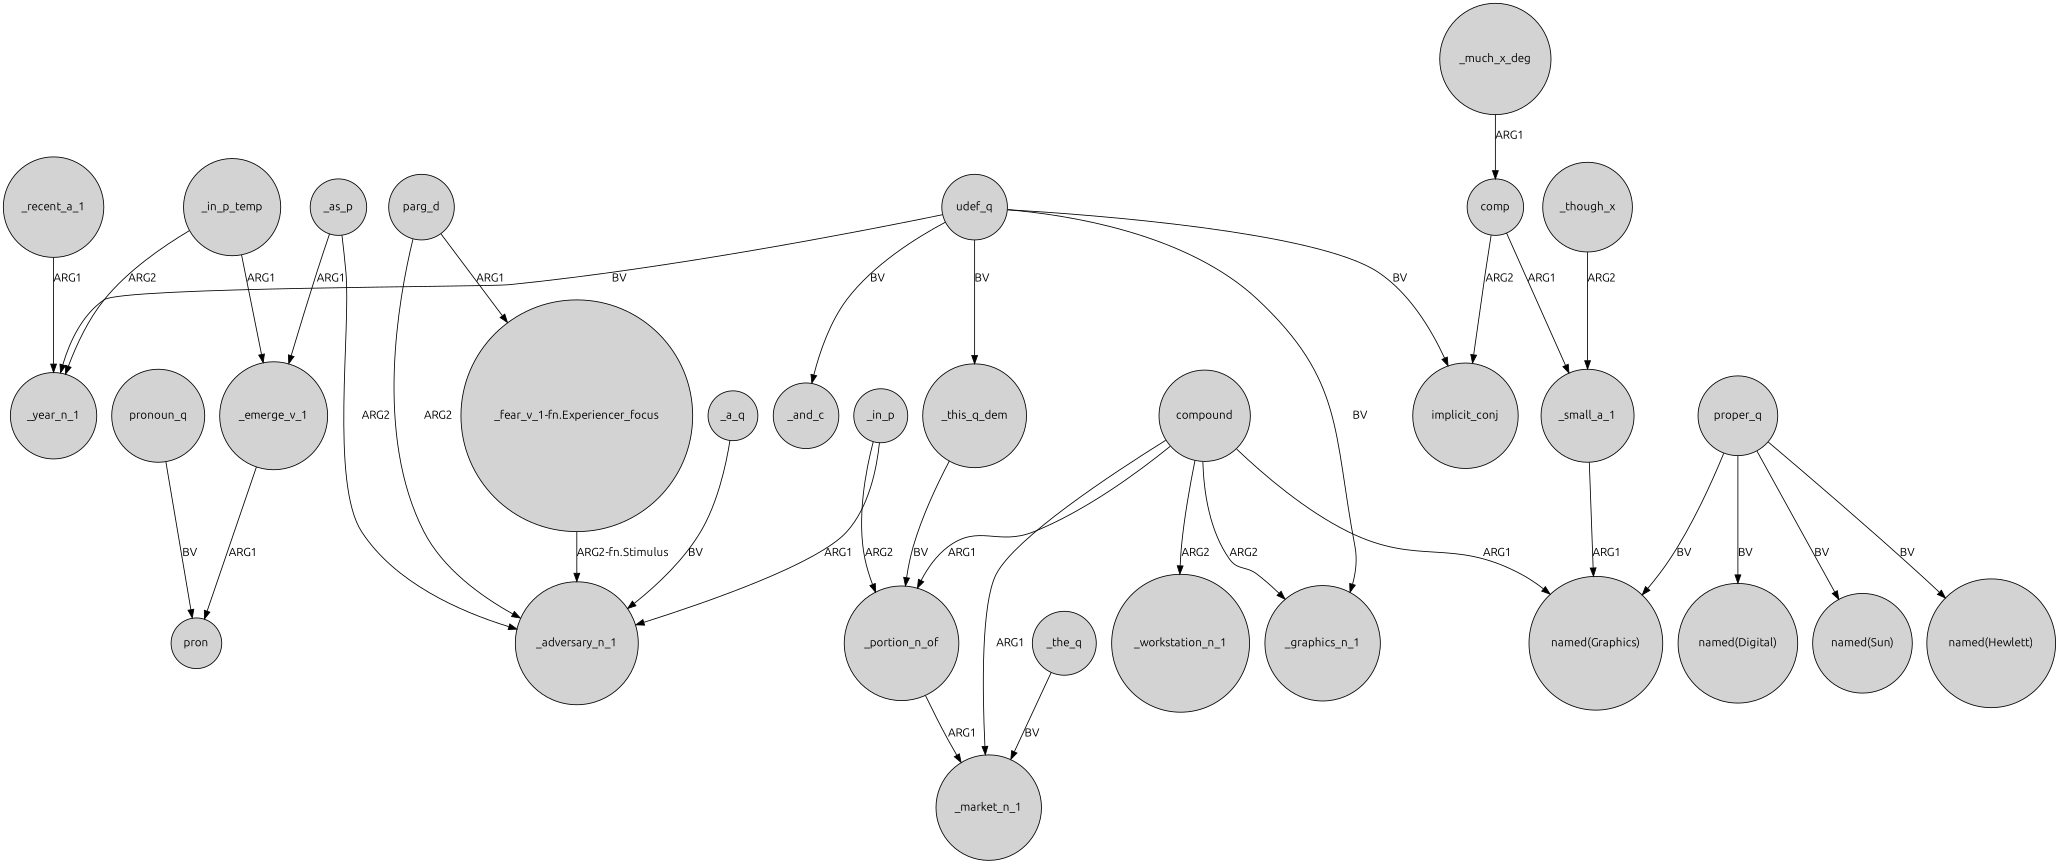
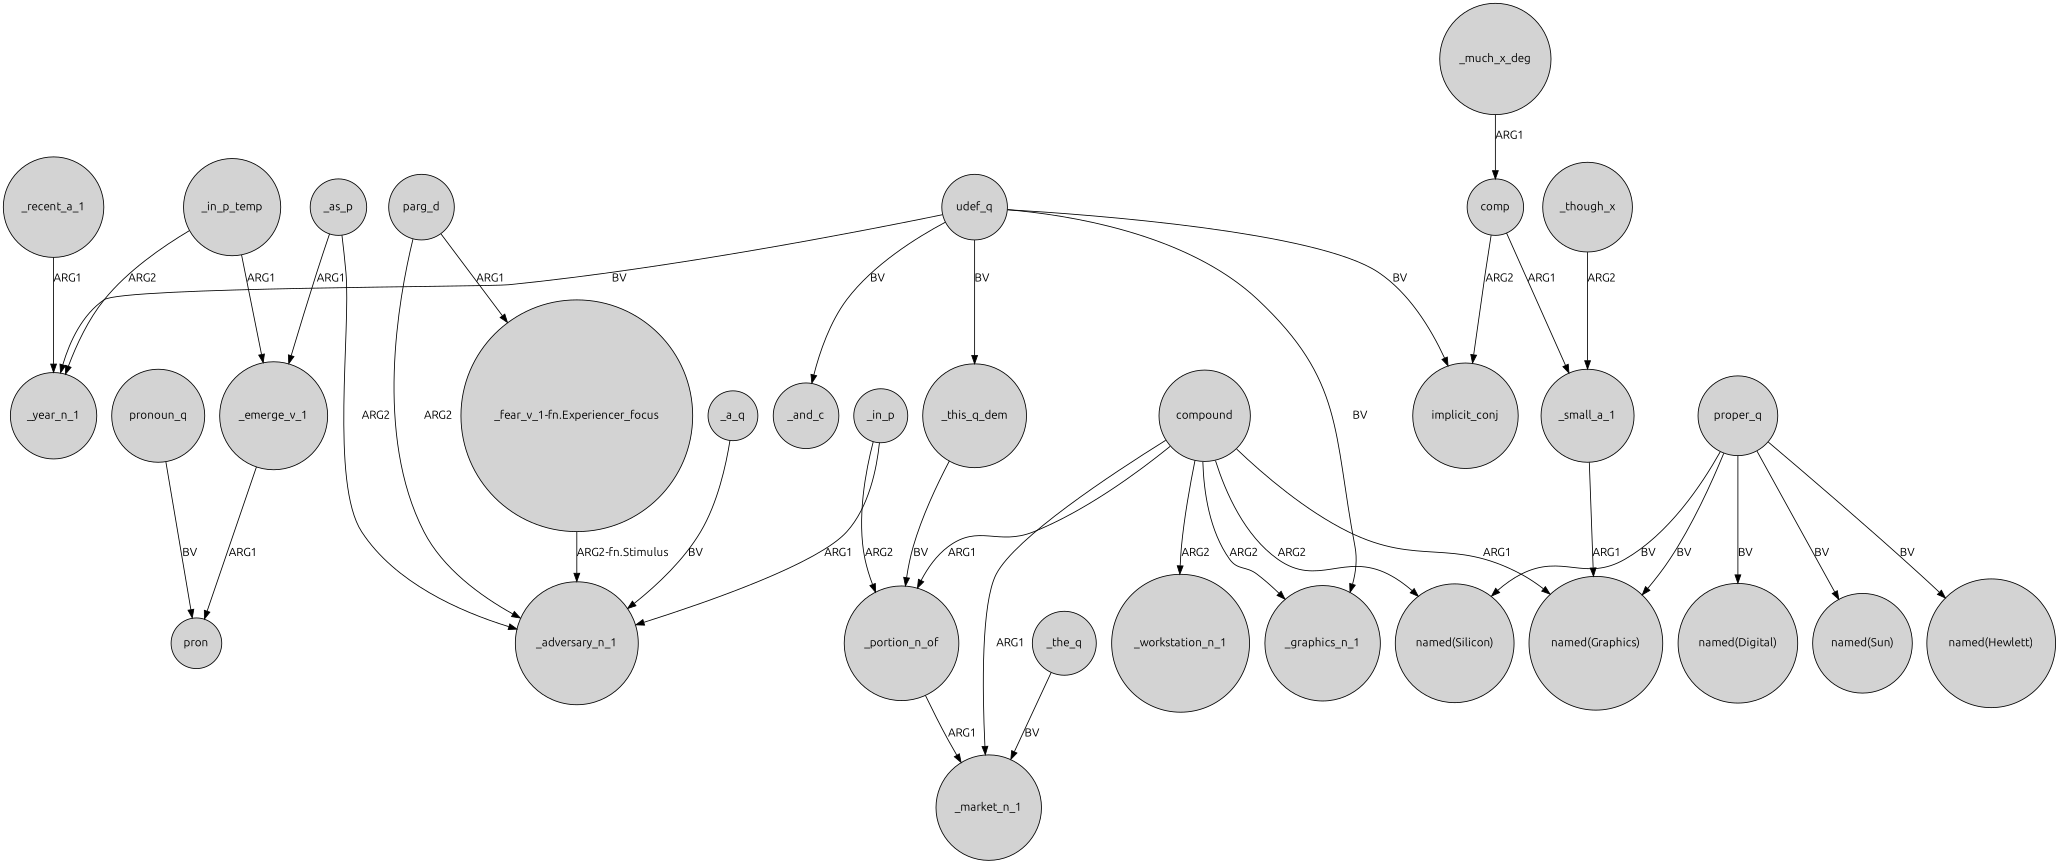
none -> (1455, 643)
